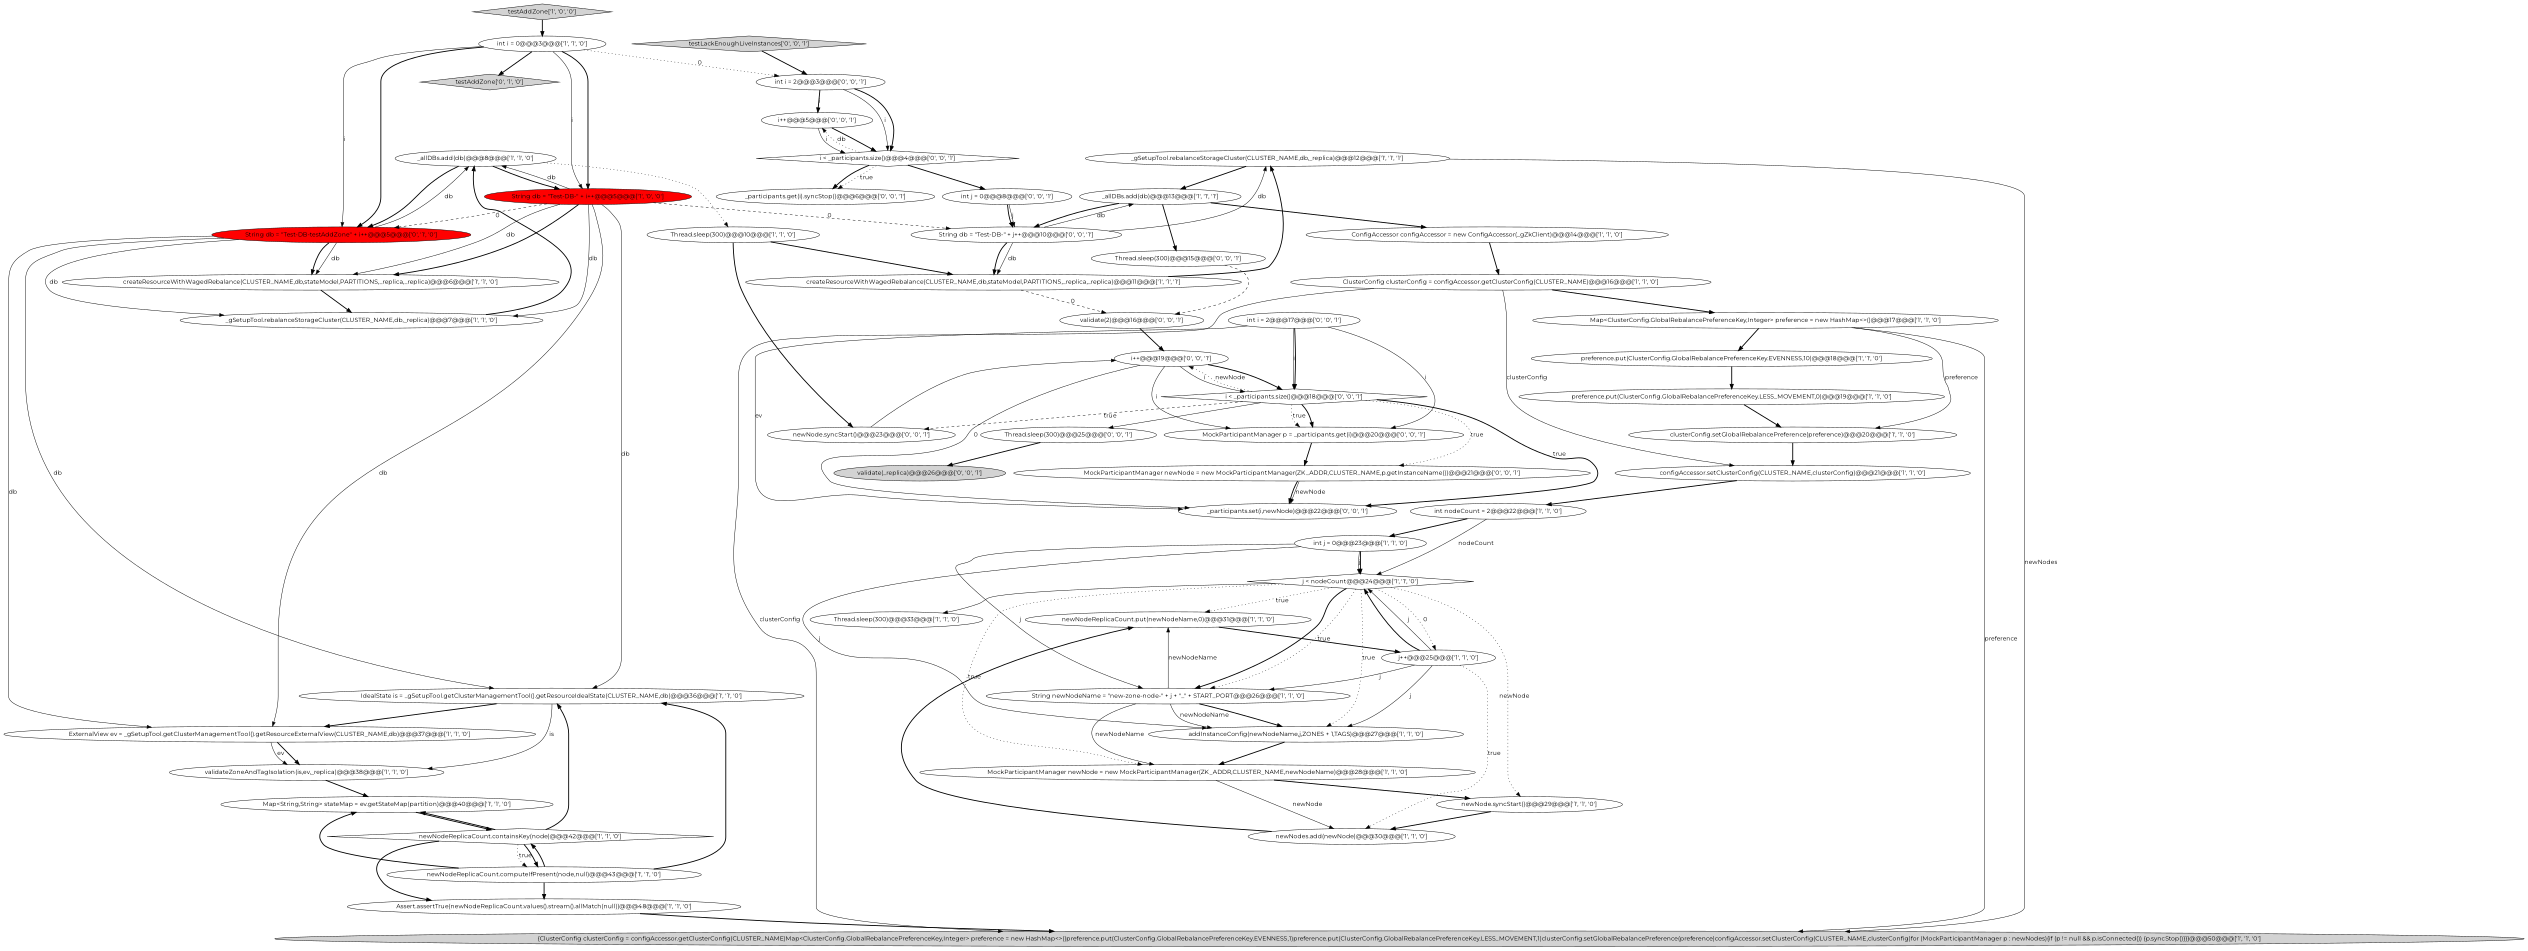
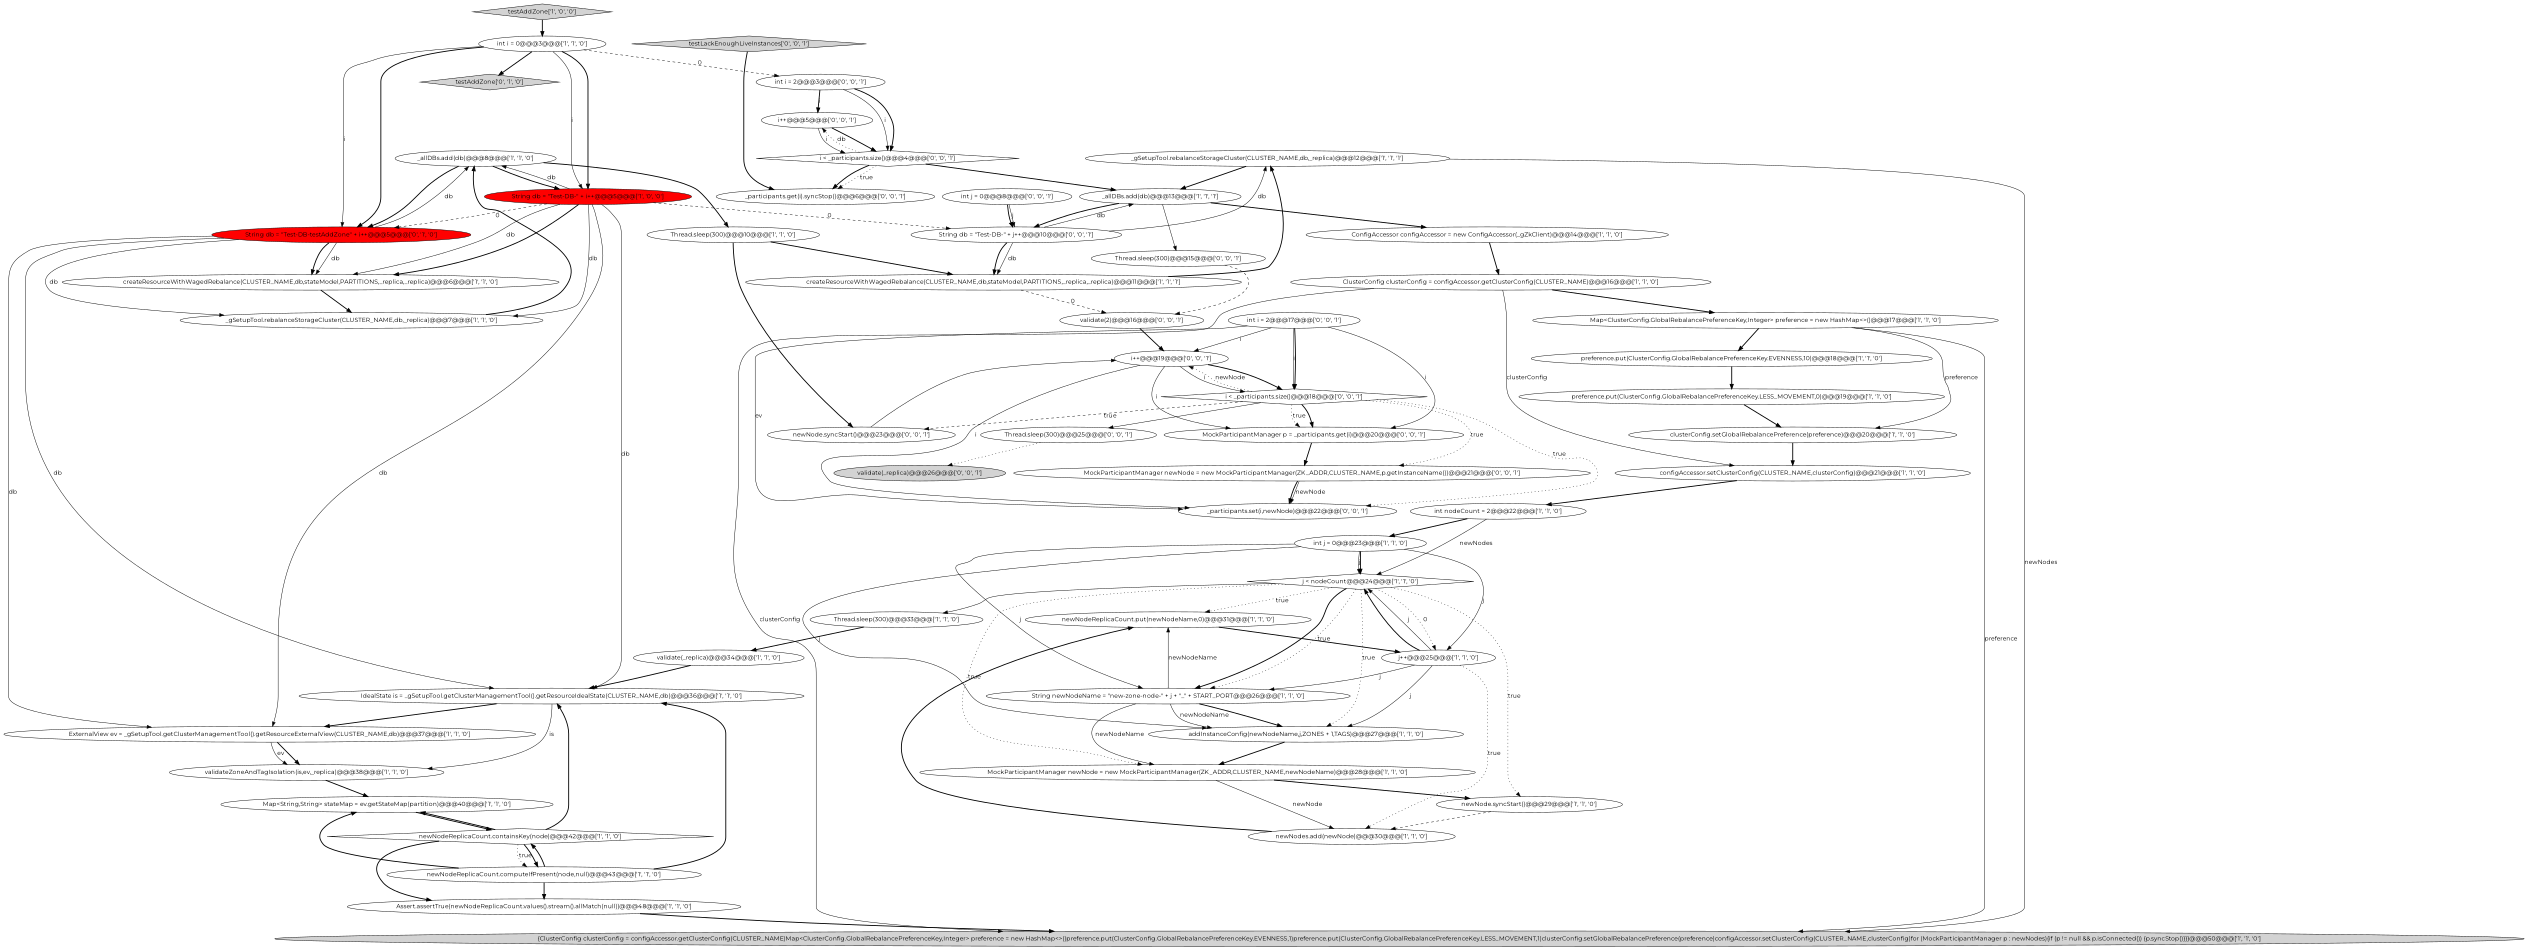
(782, 62) -> (744, 126)
(679, 63) -> (679, 63)
(643, 174) -> (643, 174)
(944, 176) -> (1018, 177)
(1168, 222) -> (1168, 222)
none -> (1235, 339)
(976, 435) -> (976, 435)
(996, 454) -> (996, 454)
(1597, 470) -> (1597, 470)
(1476, 543) -> (1476, 543)
none -> (1479, 577)
none -> (719, 658)
(1514, 696) -> (1514, 696)
(1443, 820) -> (1443, 820)
